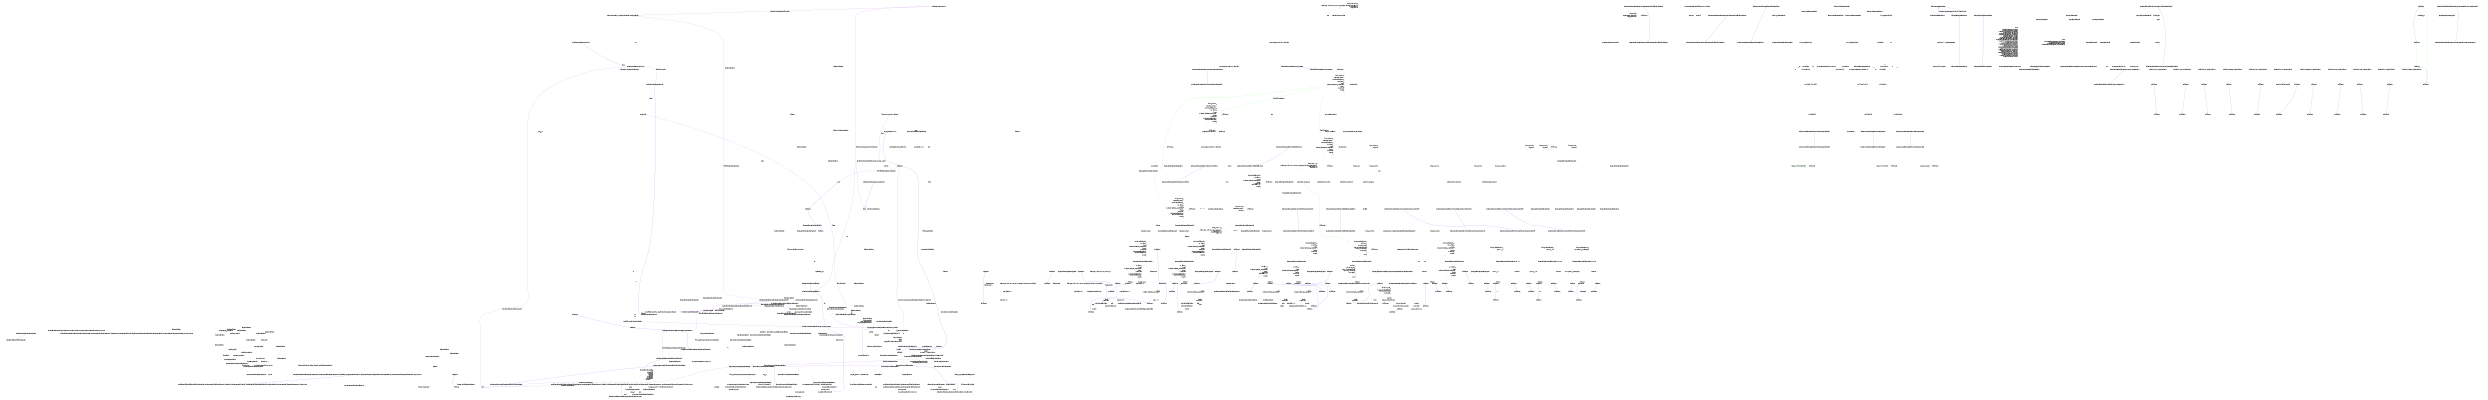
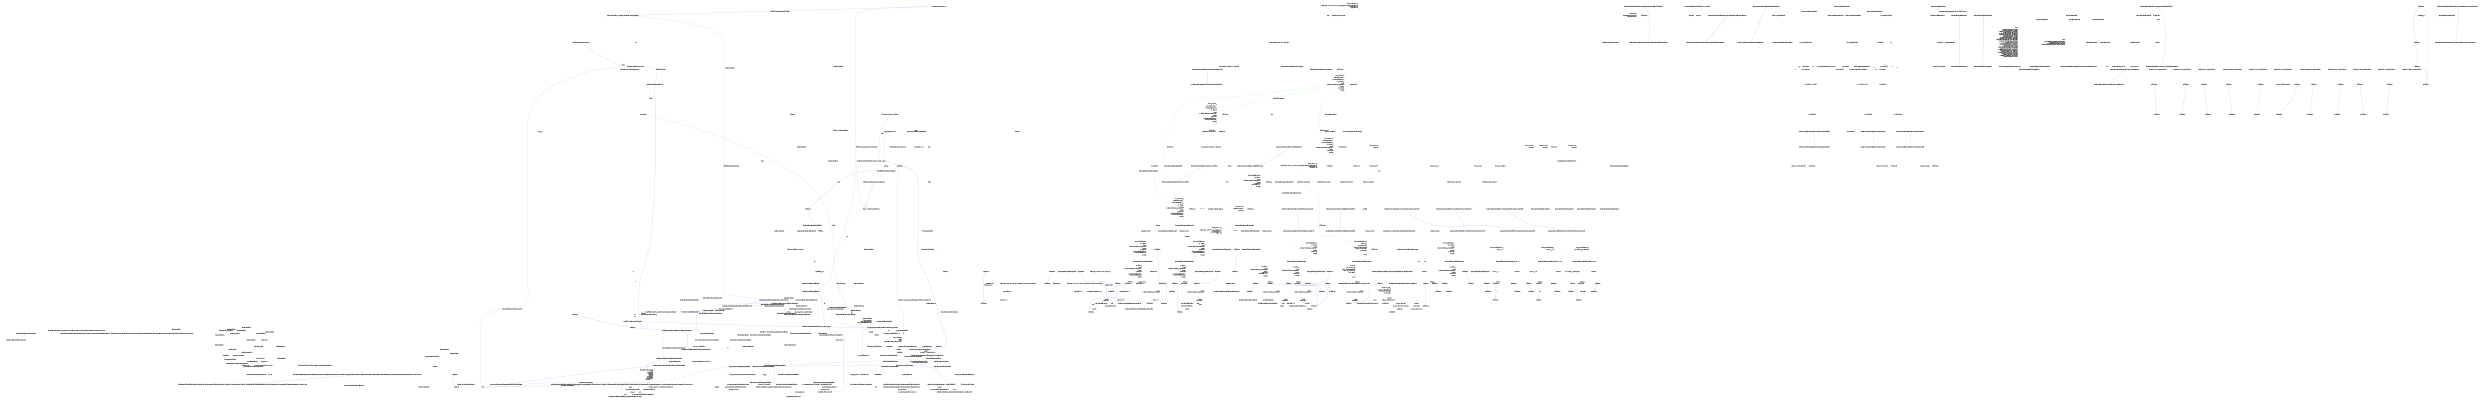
none -> (699, 347)
none -> (889, 347)
